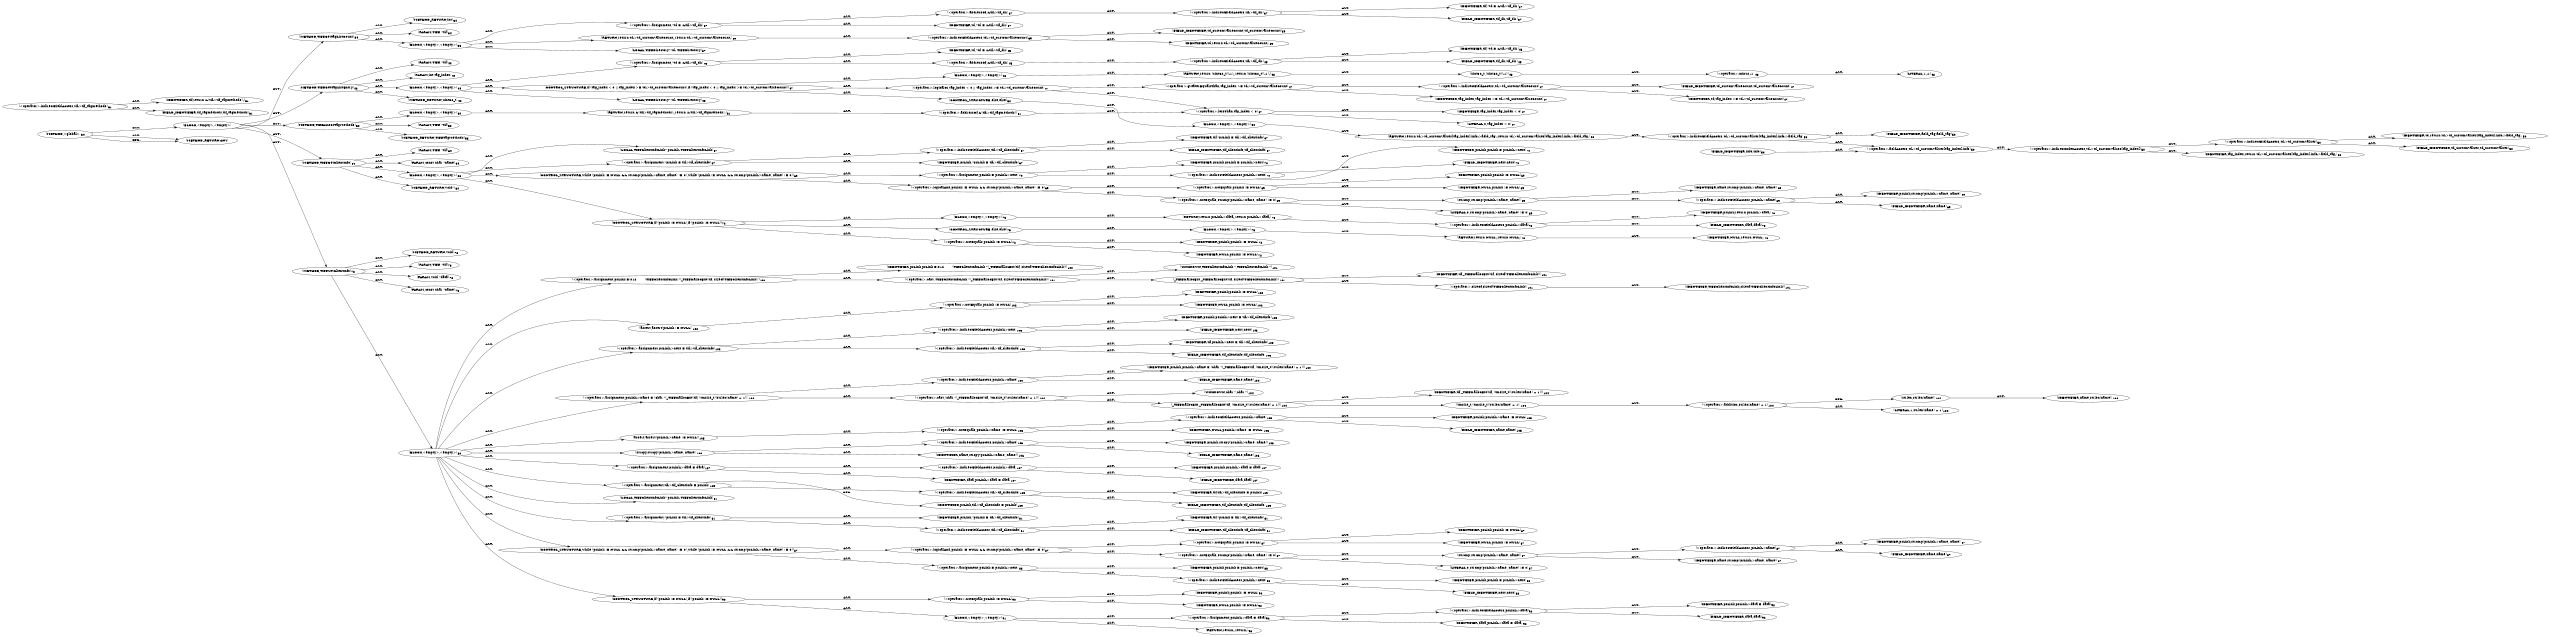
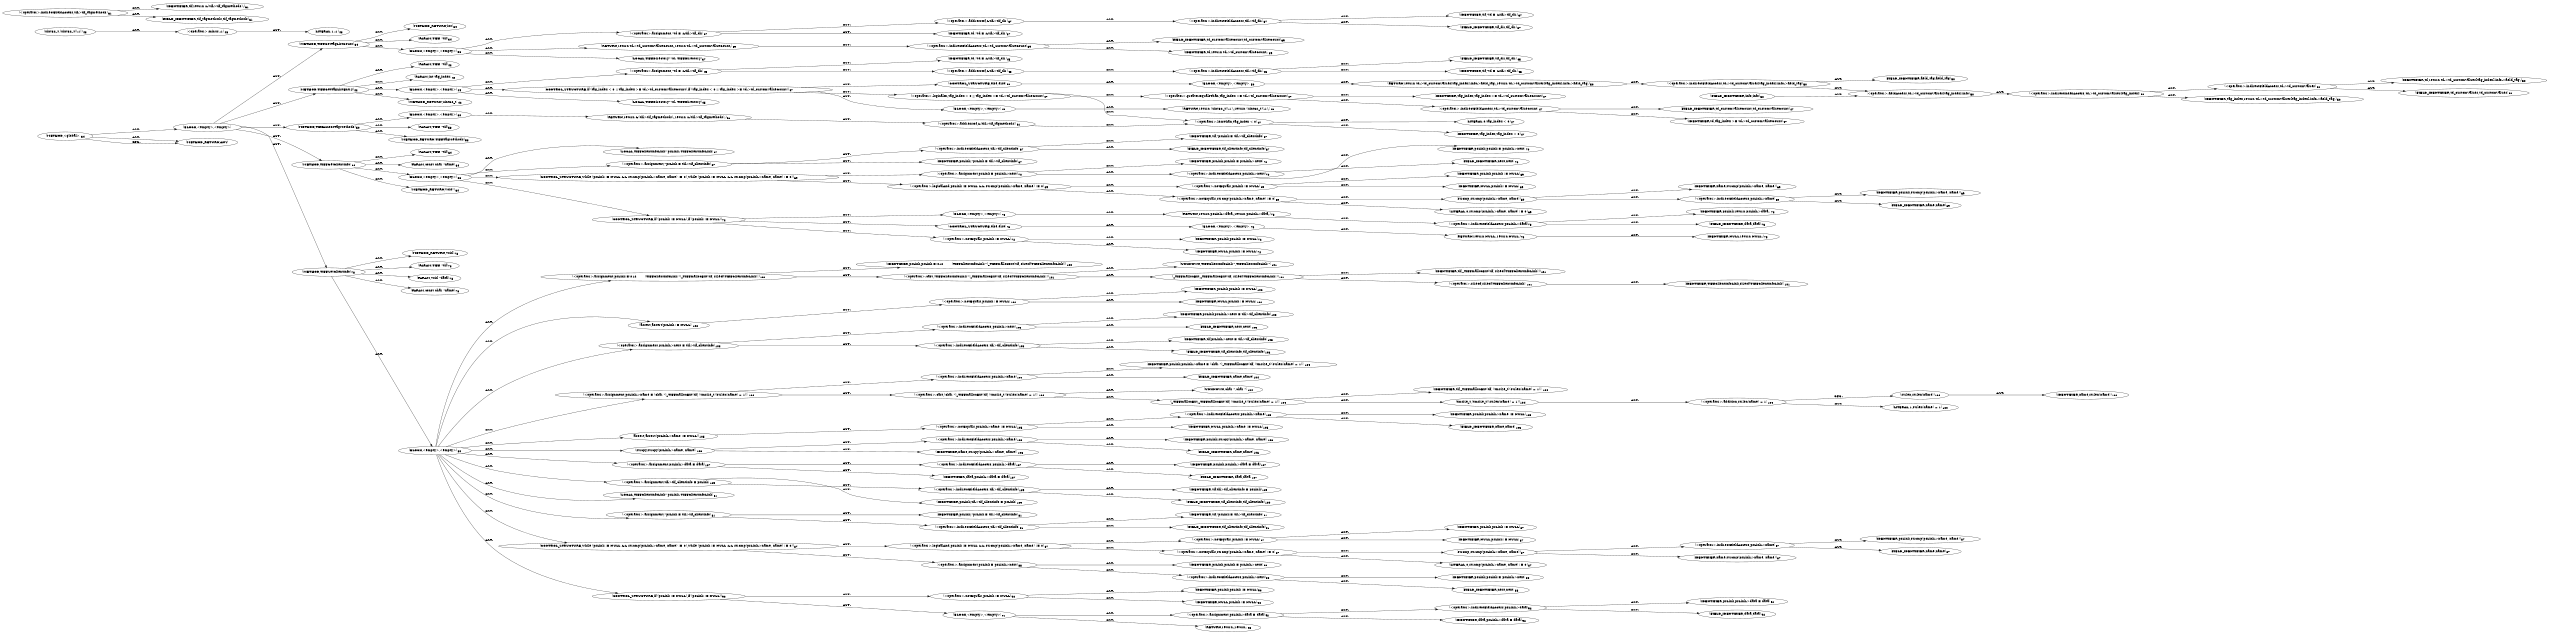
(1375, 74) -> none
(848, 493) -> (848, 490)
